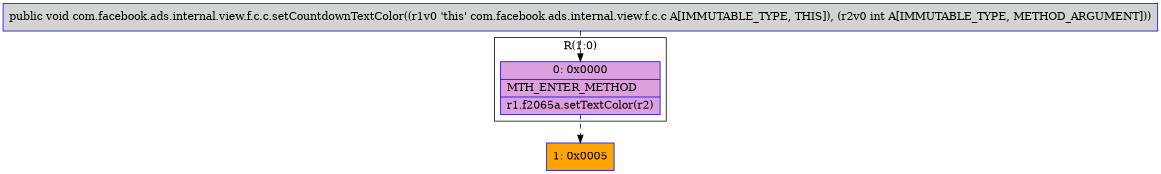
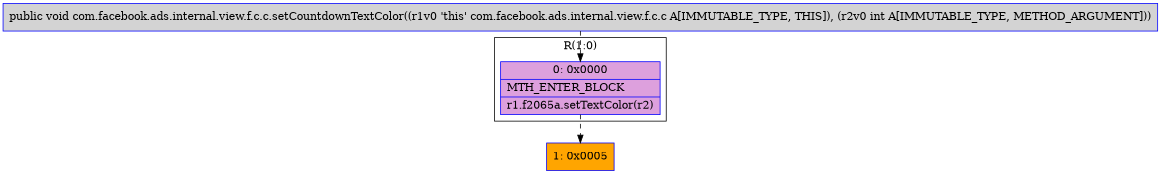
(572, 88) -> (566, 88)
